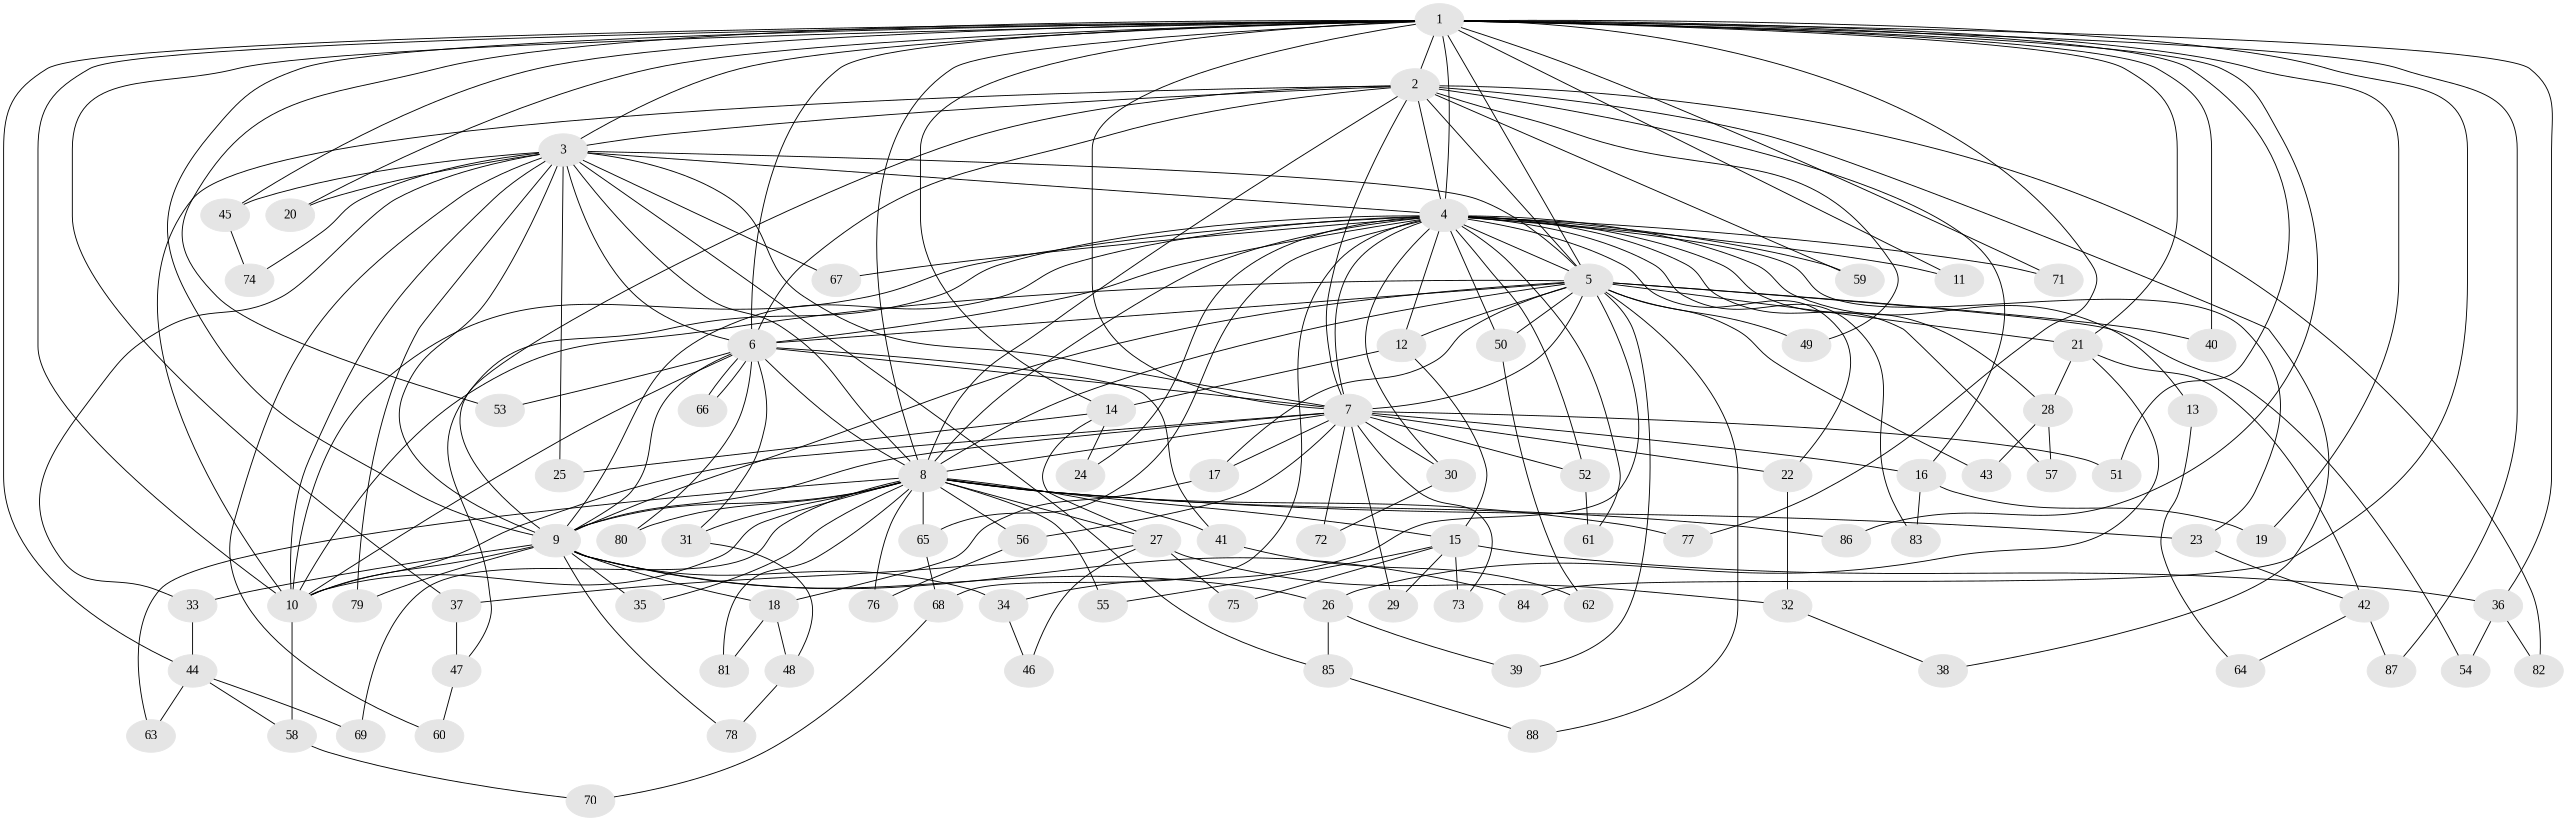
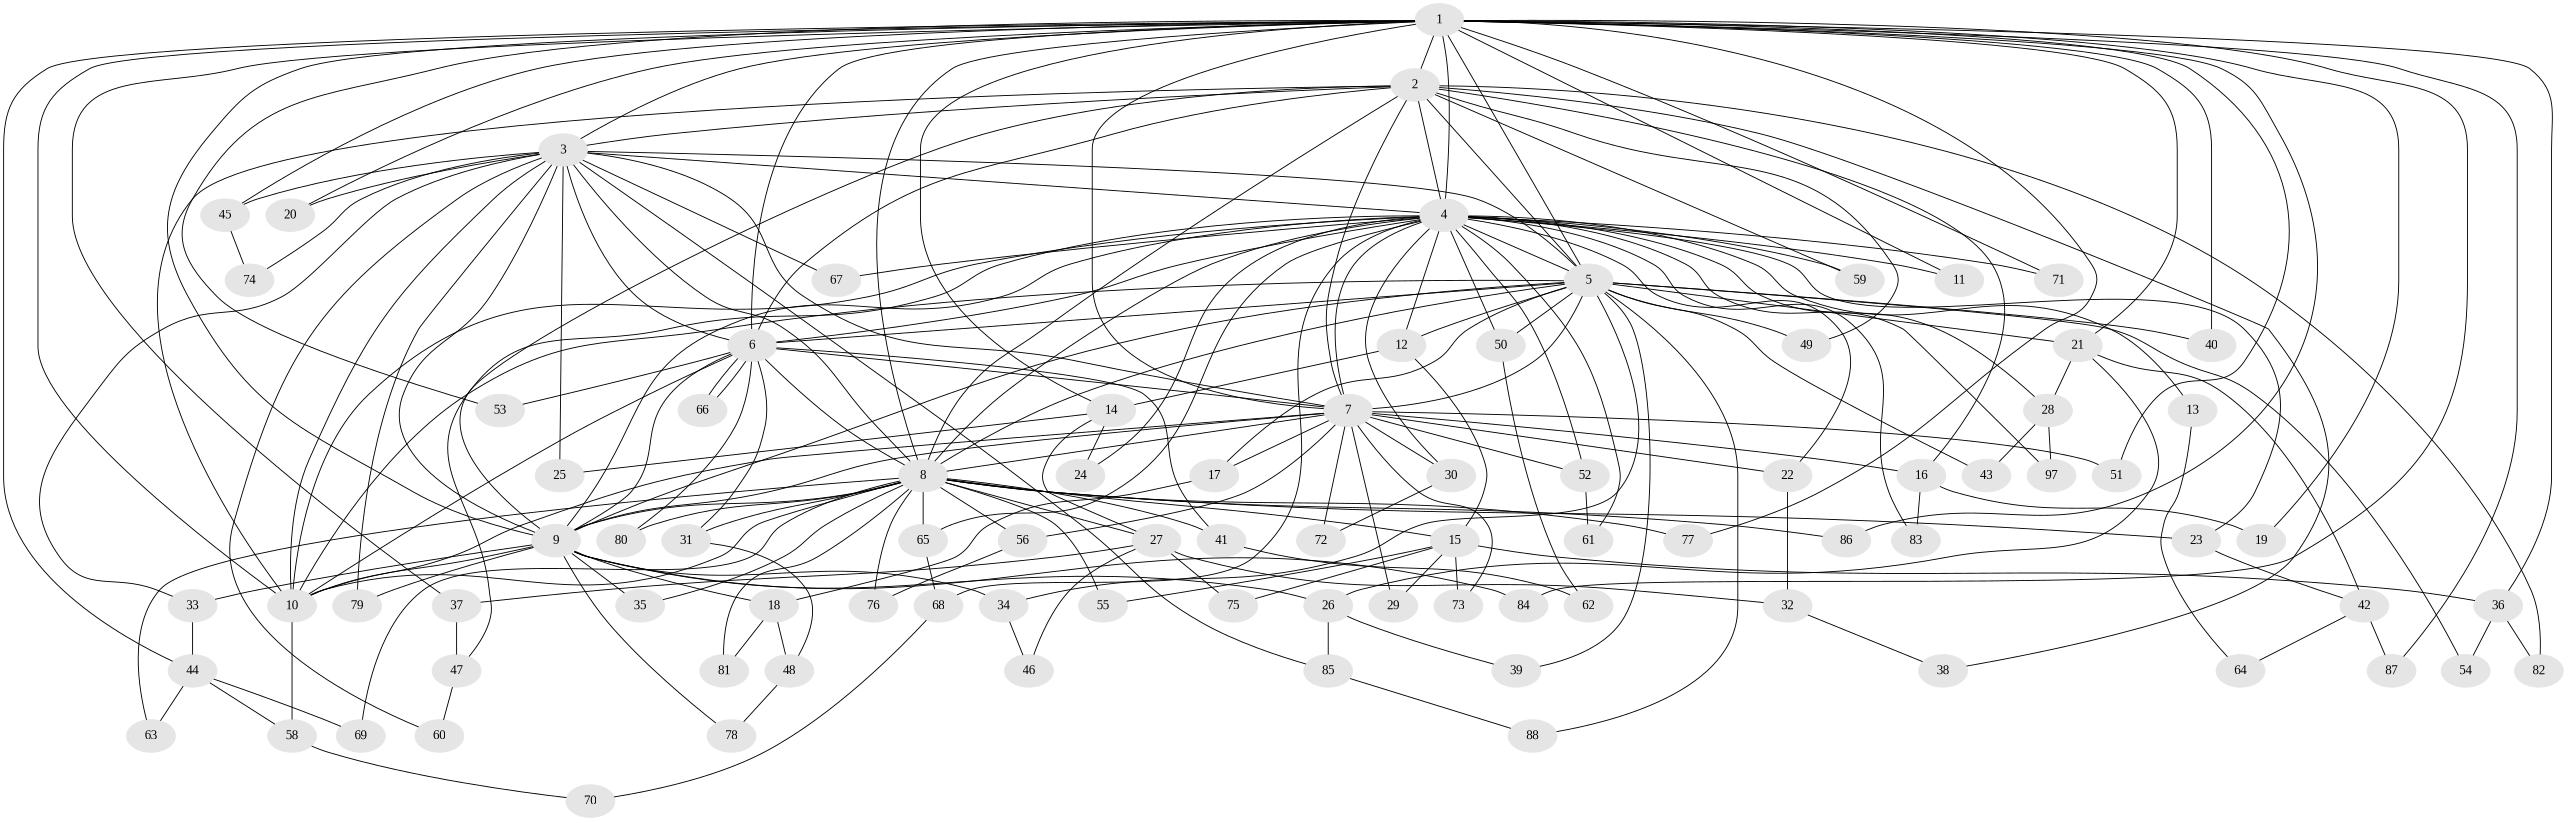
(2052, 476) -> (2052, 476)
